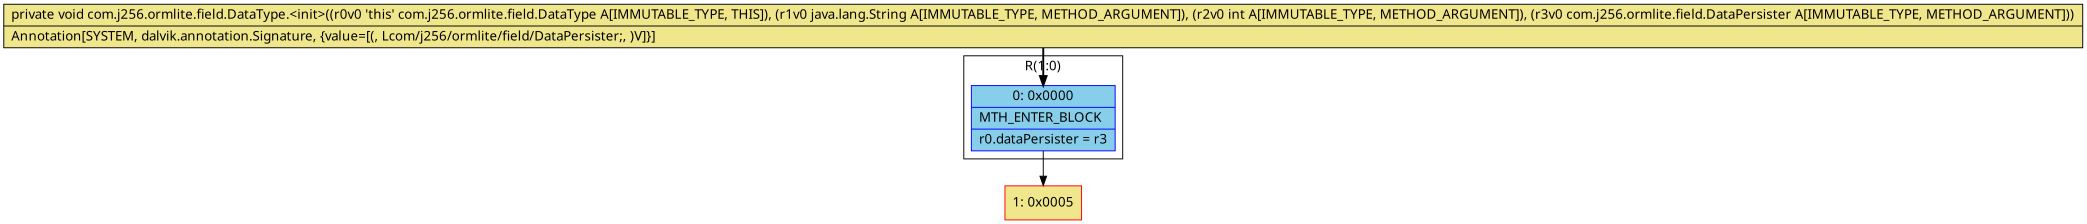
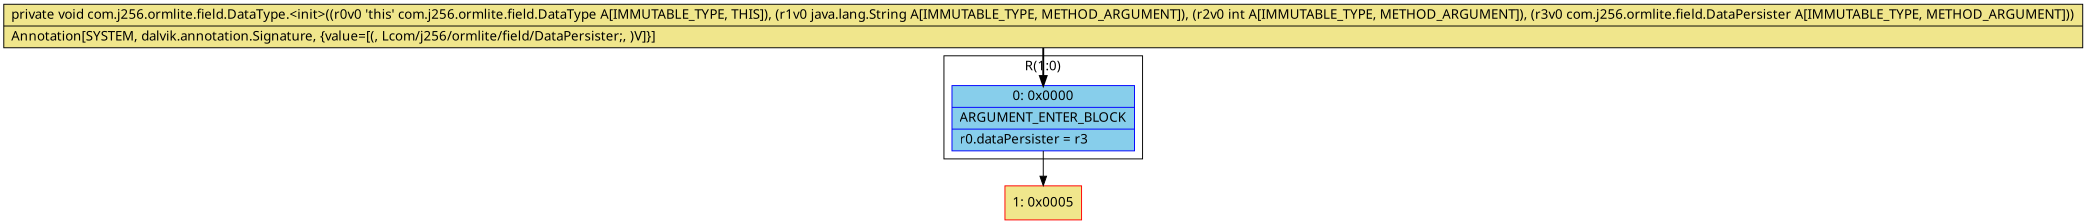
(1040, 118) -> (1043, 118)
